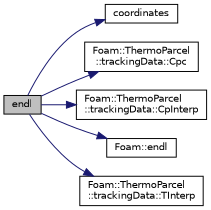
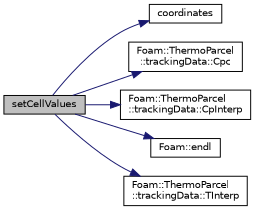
(23, 105) -> (45, 105)
